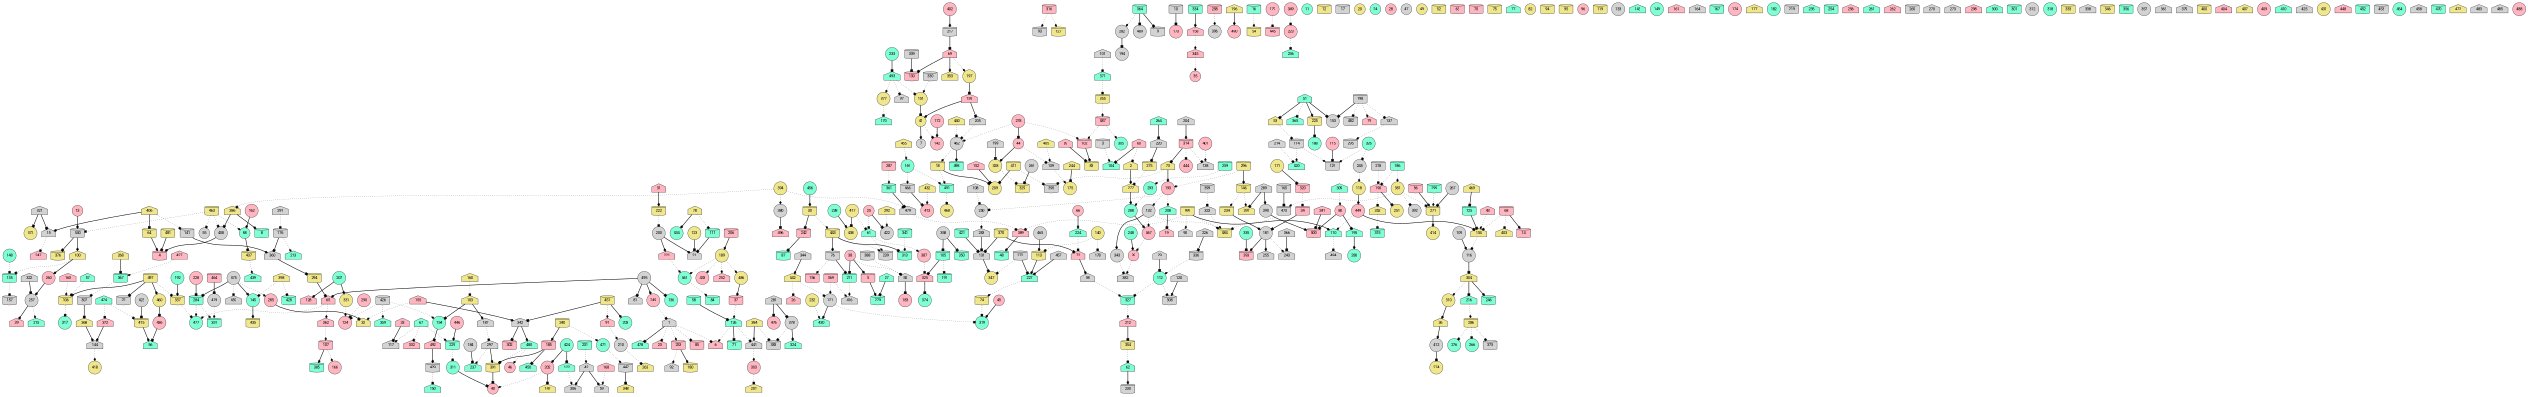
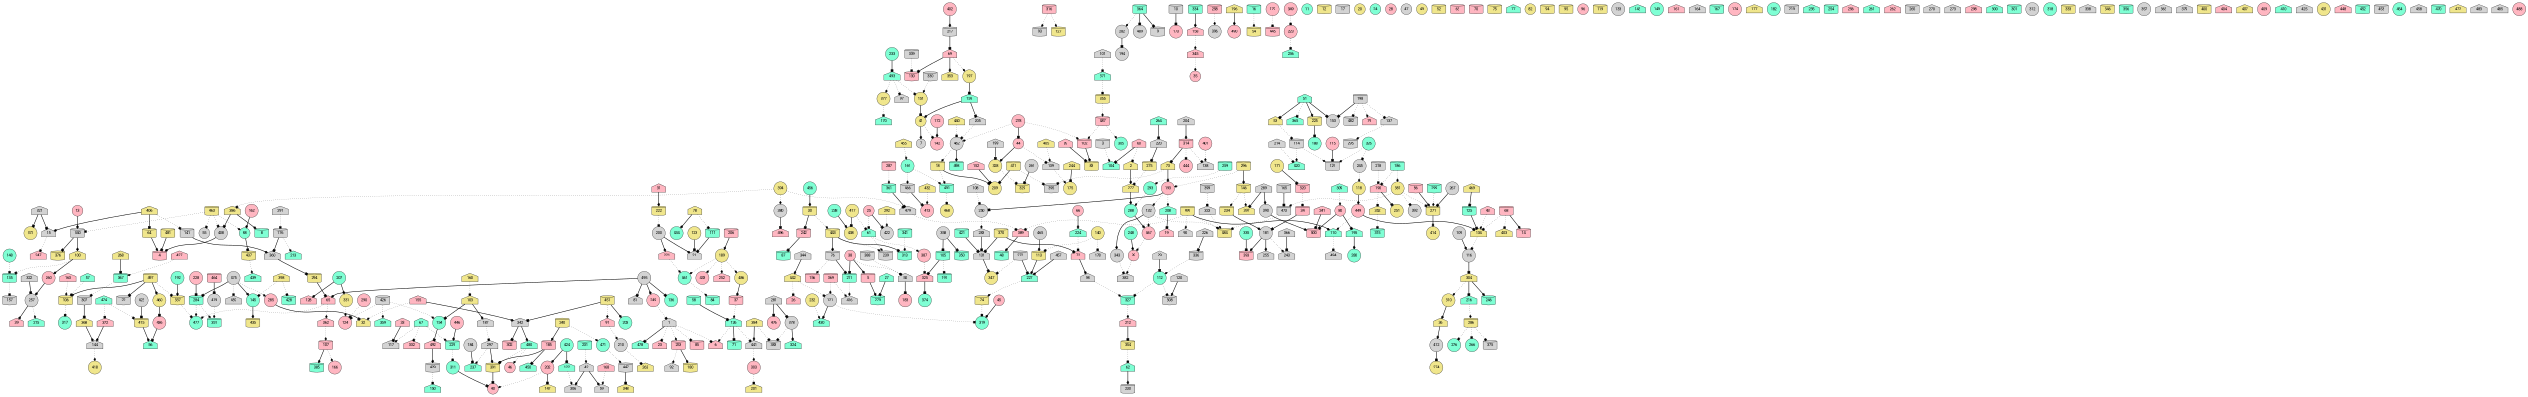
(912, 64) -> (912, 64)
(969, 99) -> (969, 99)
(1077, 203) -> (1077, 203)
